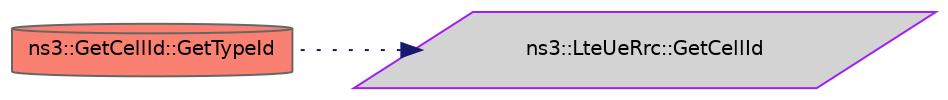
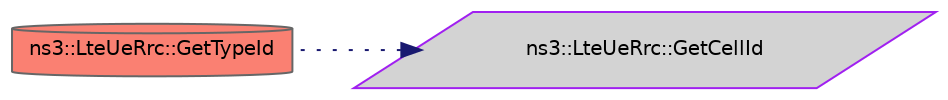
(152, 50) -> (152, 50)
